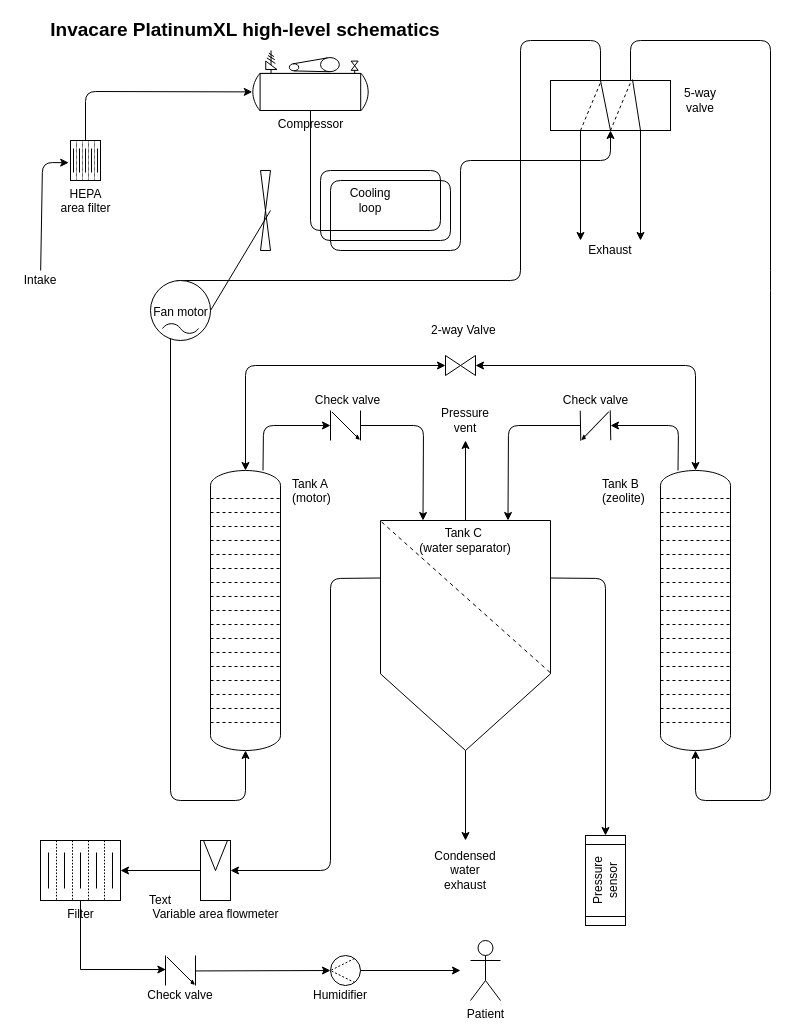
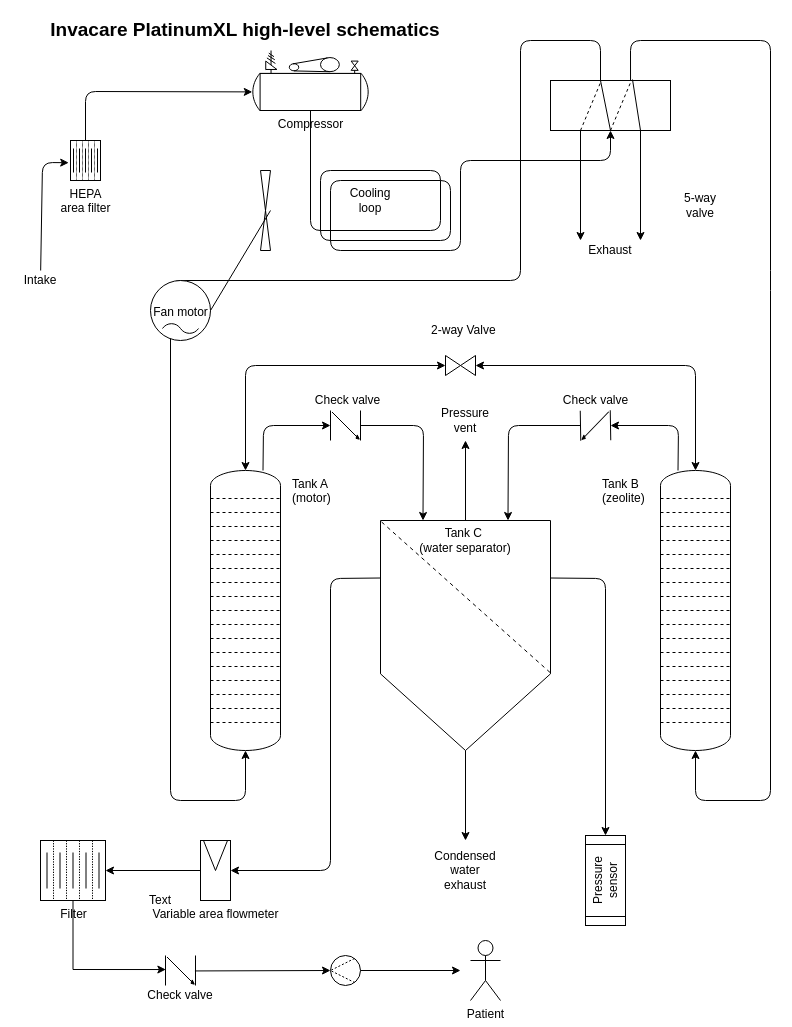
(701, 101) -> (701, 206)
(81, 871) -> (73, 871)
(341, 996) -> none
